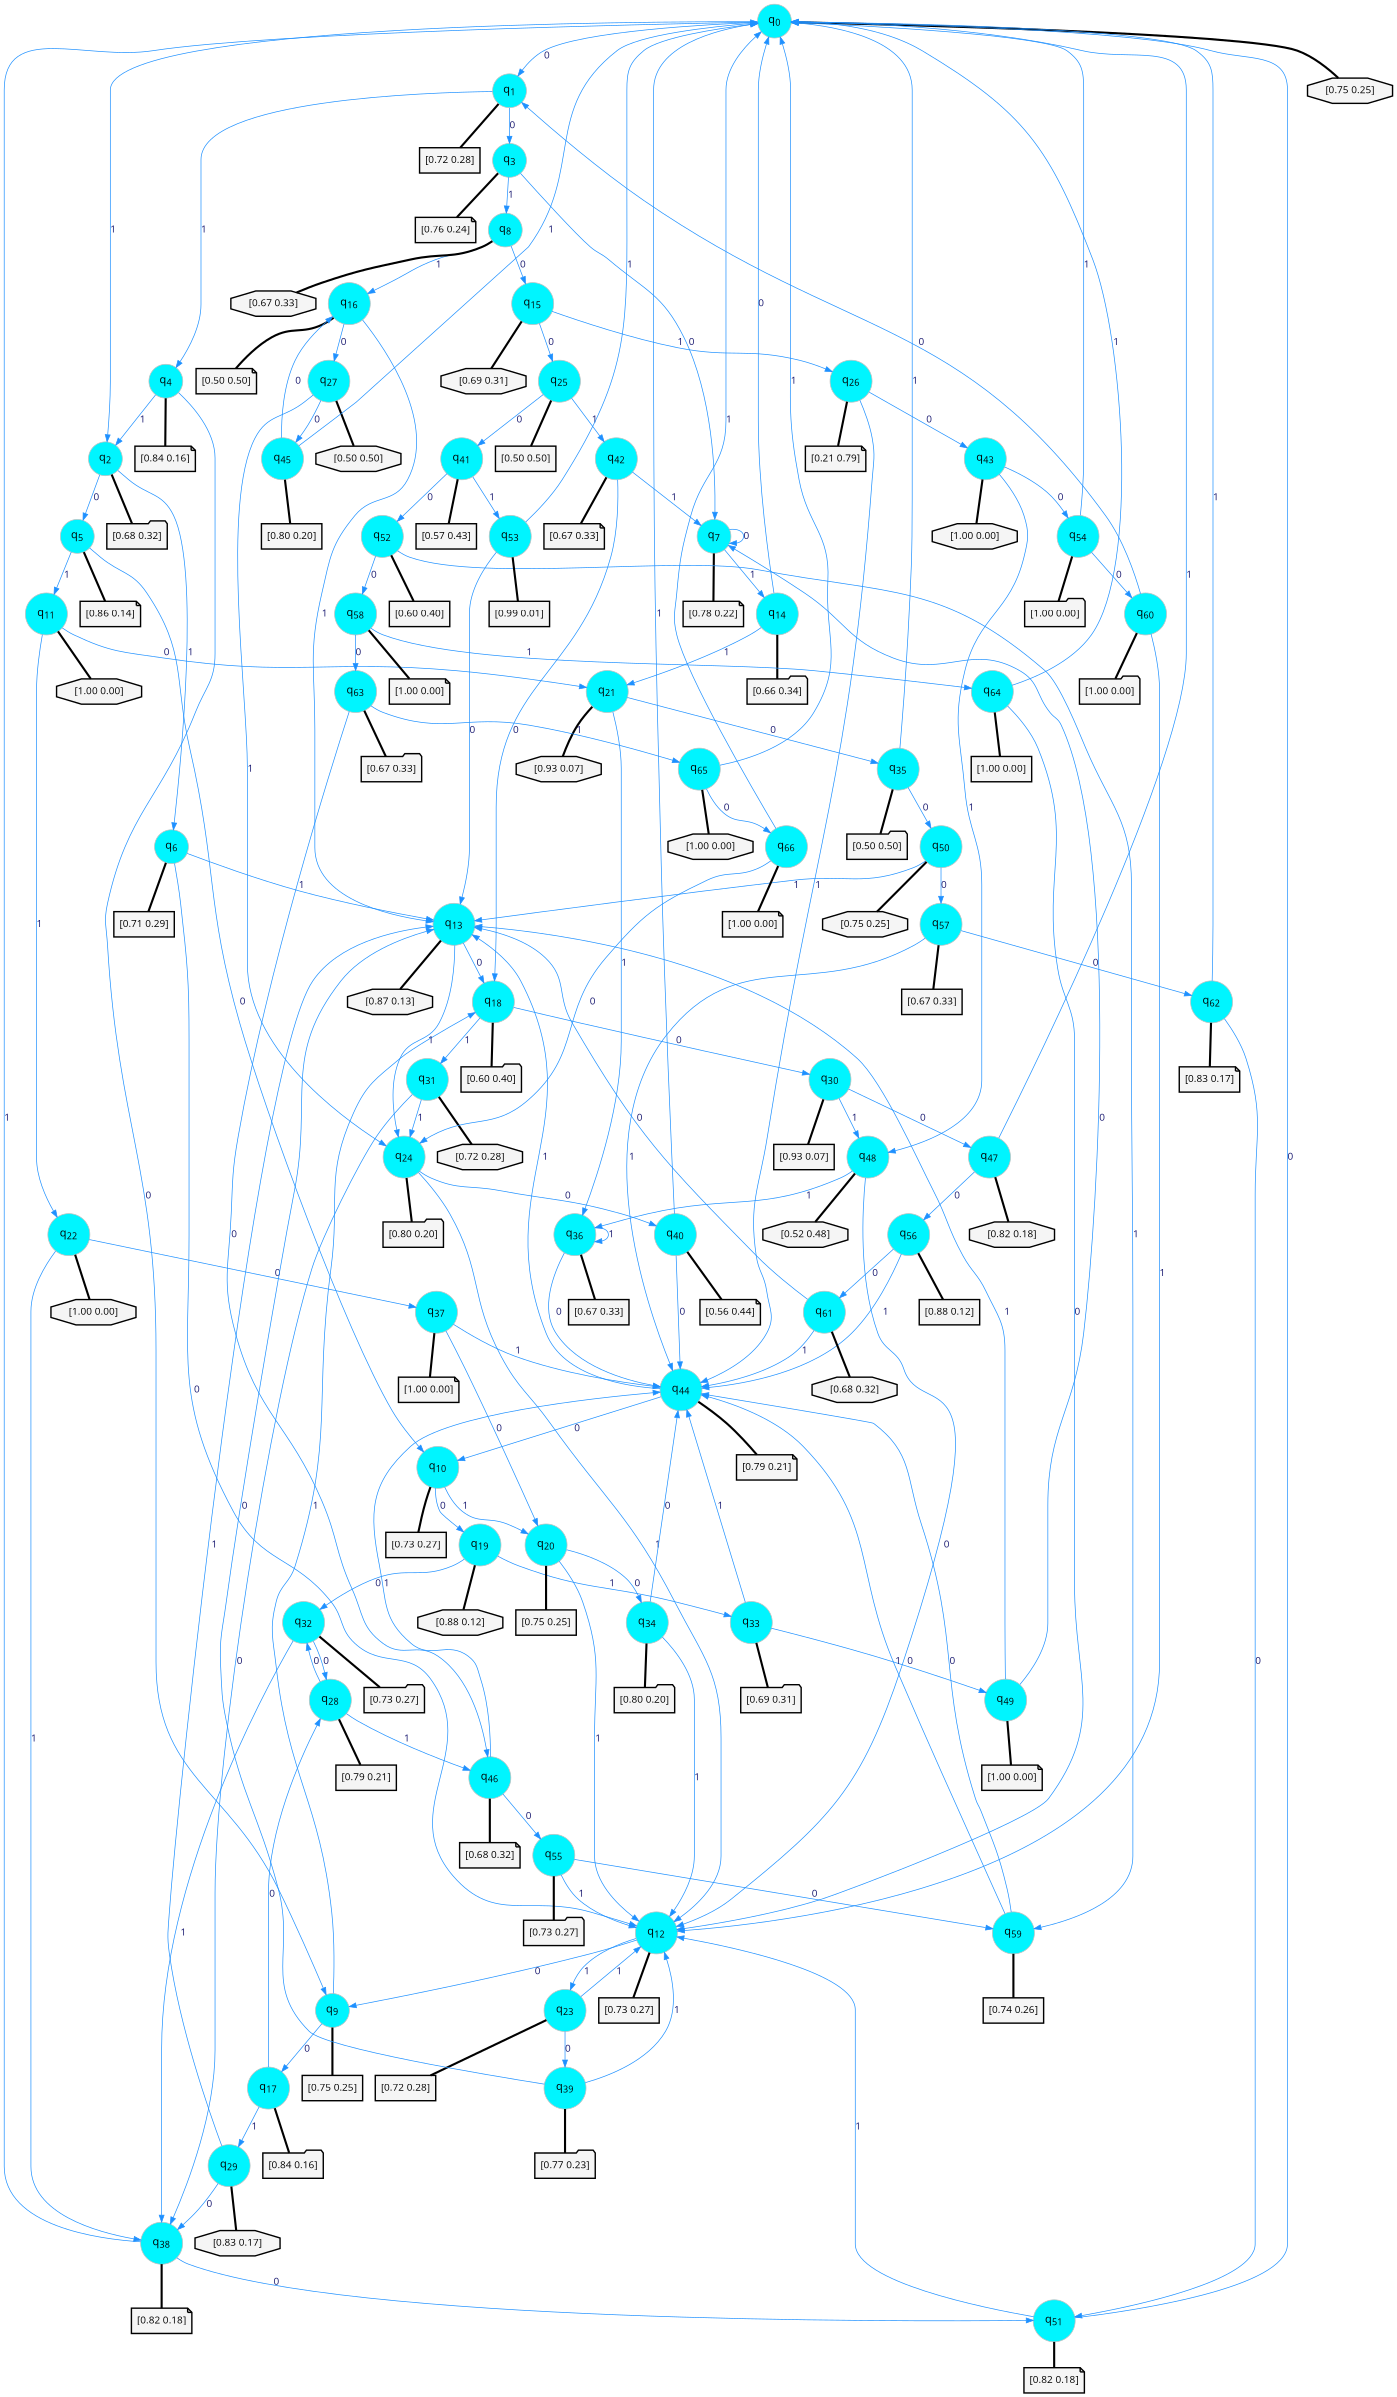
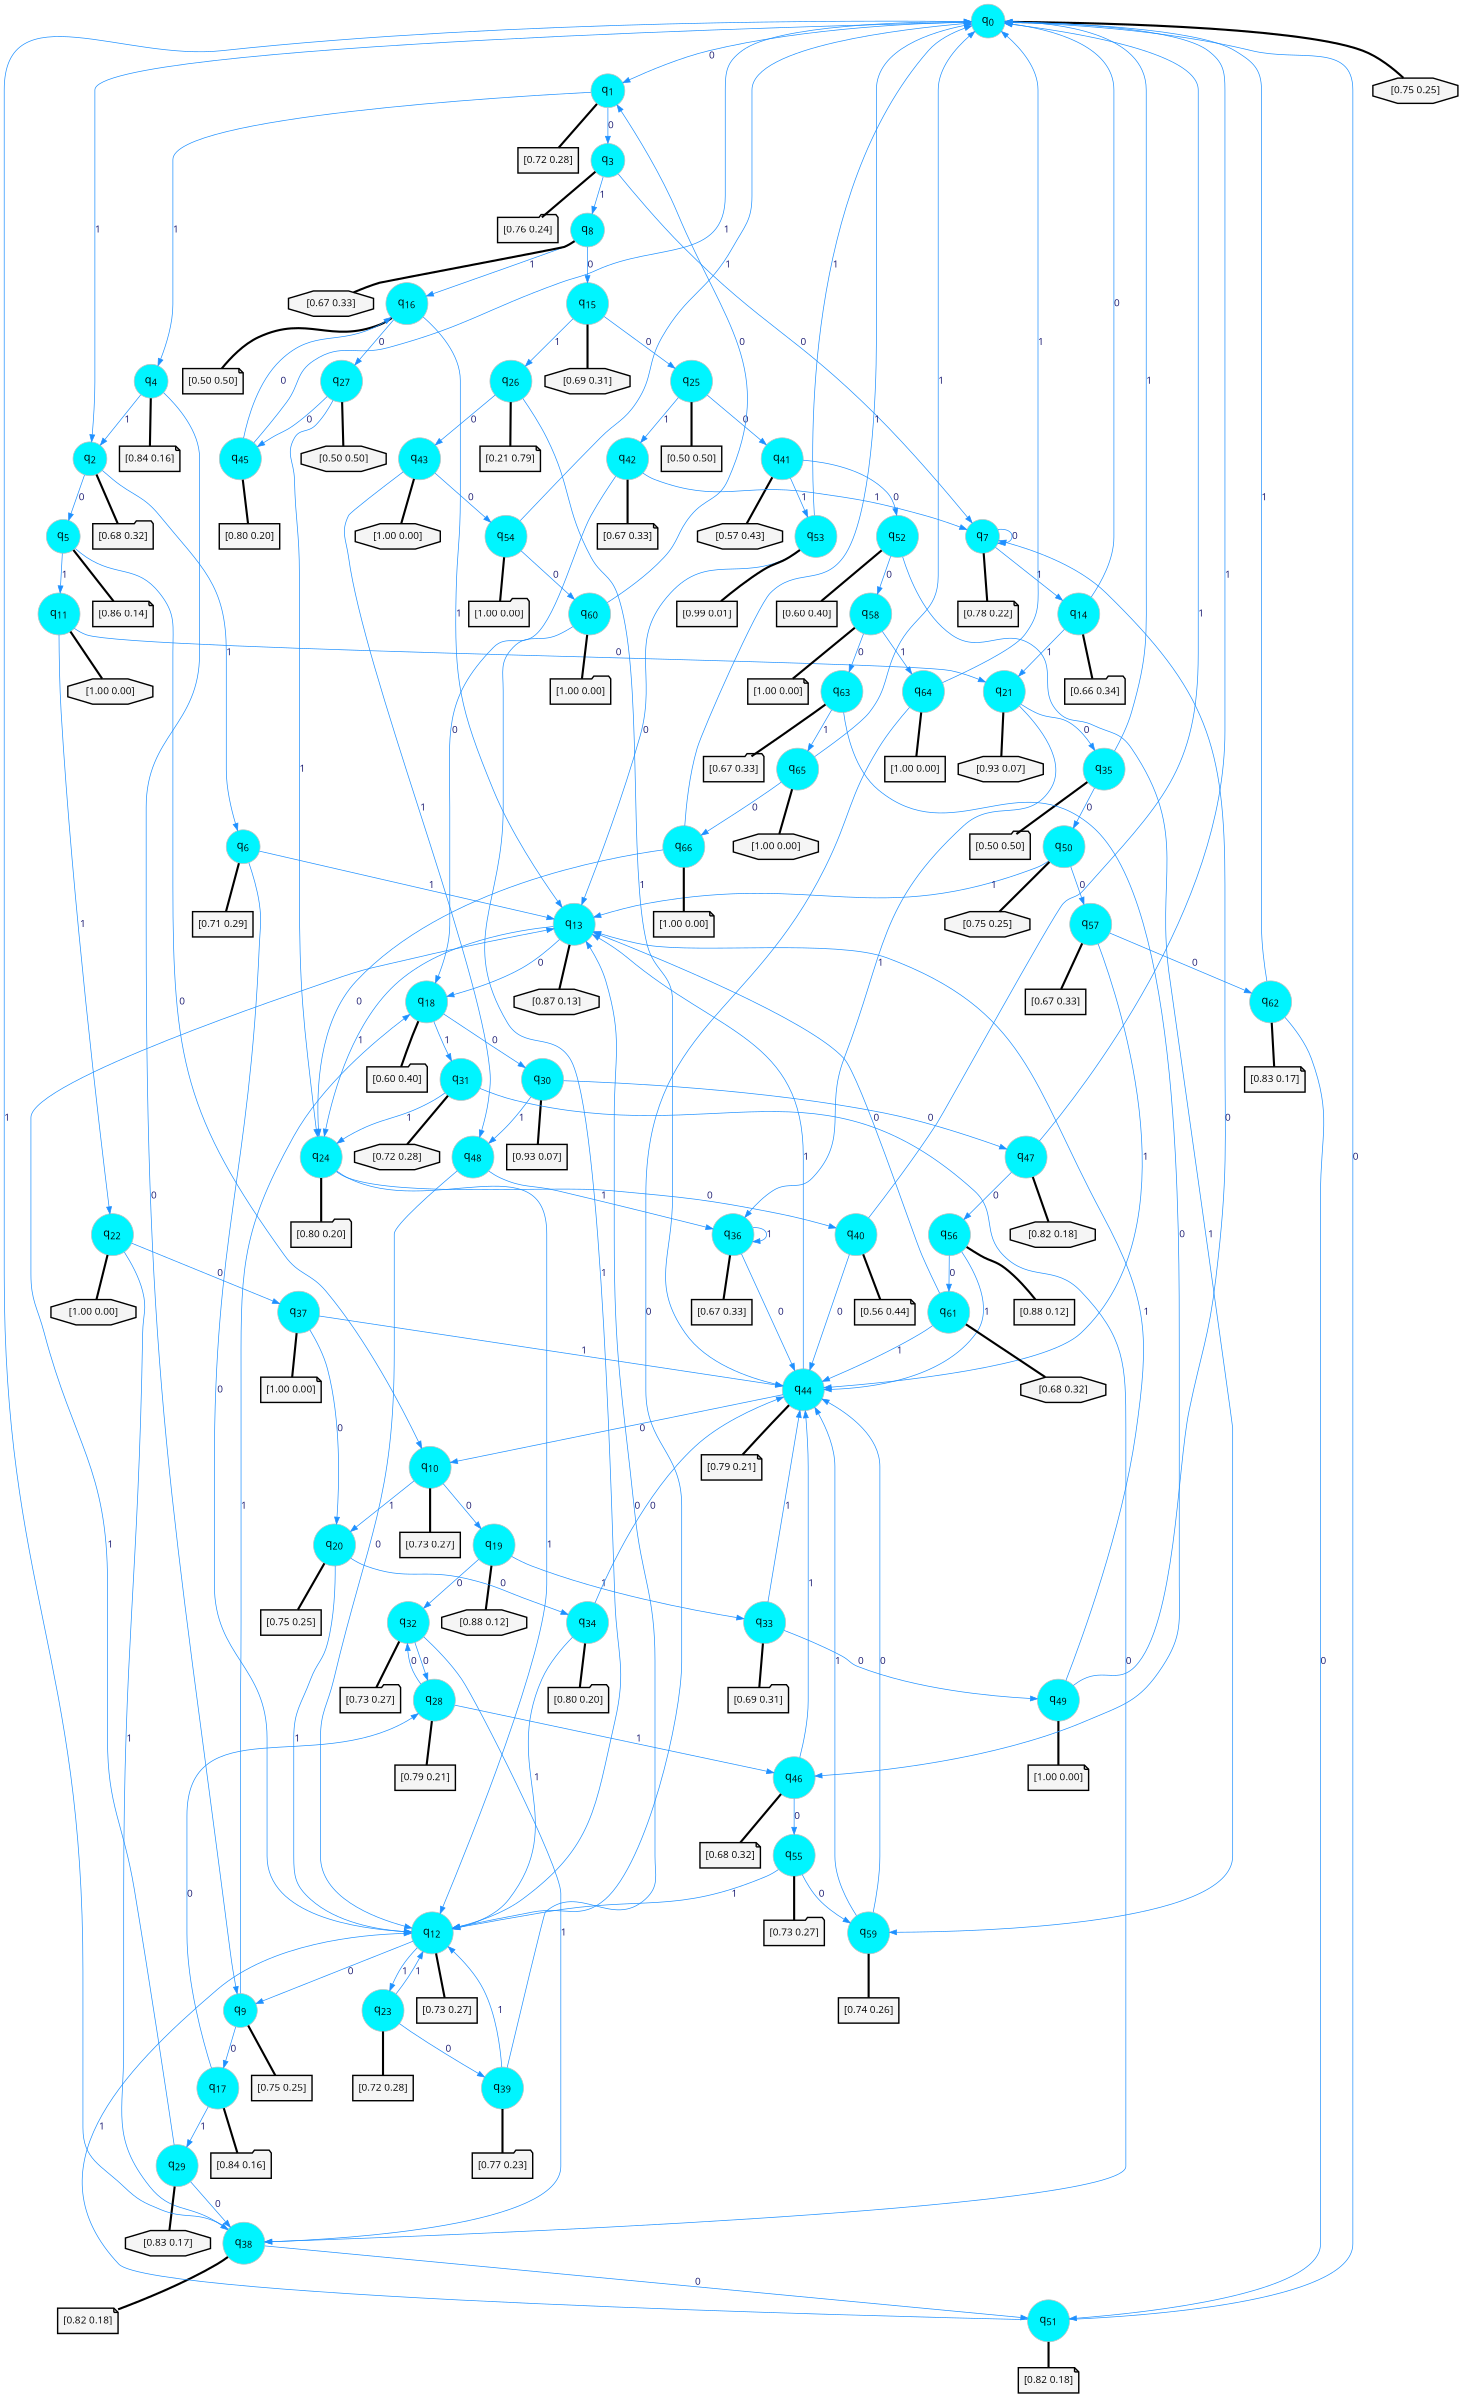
(446, 230) -> (528, 230)
(446, 536) -> (740, 536)
(805, 1235) -> none
